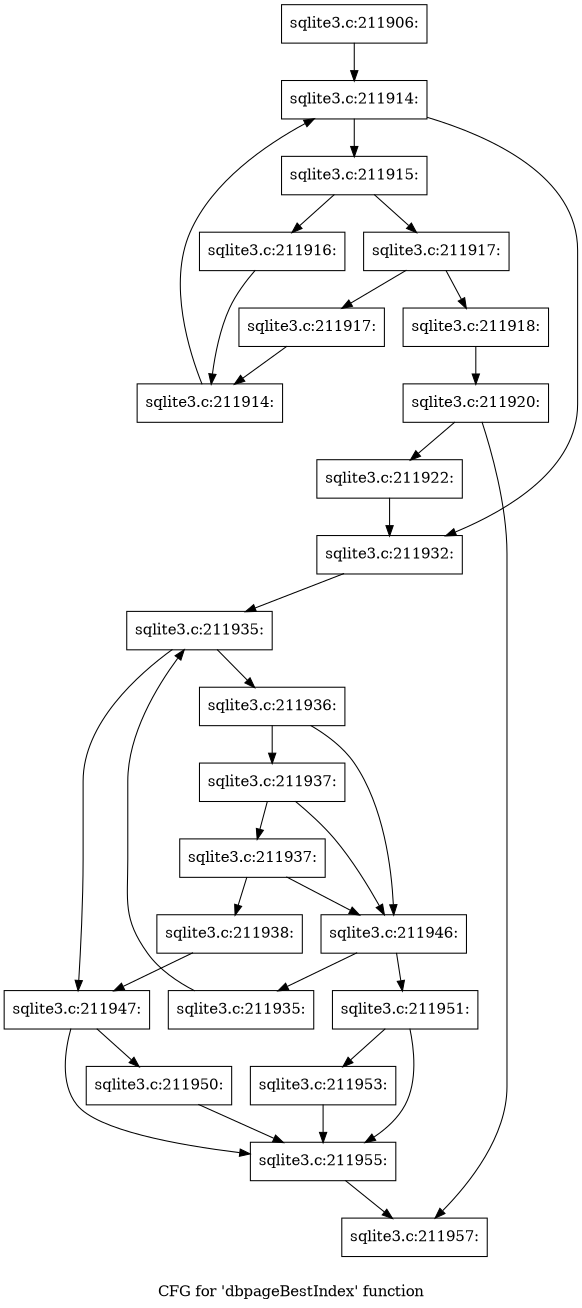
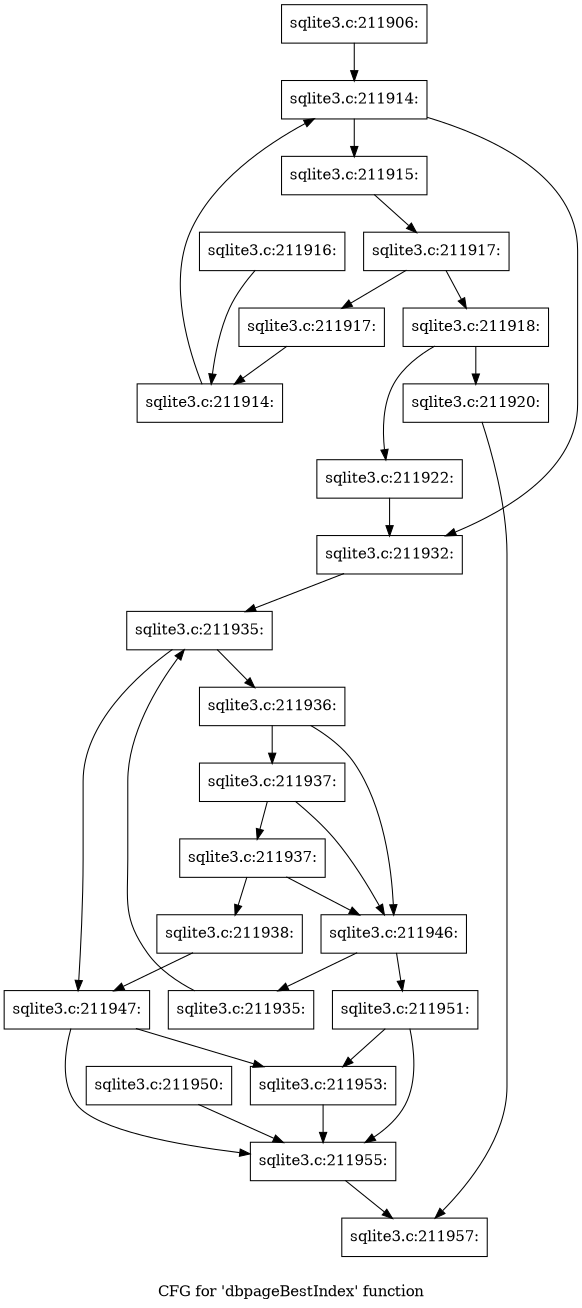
(317, 210) -> none
(437, 438) -> (391, 389)
(114, 1044) -> (195, 1046)
